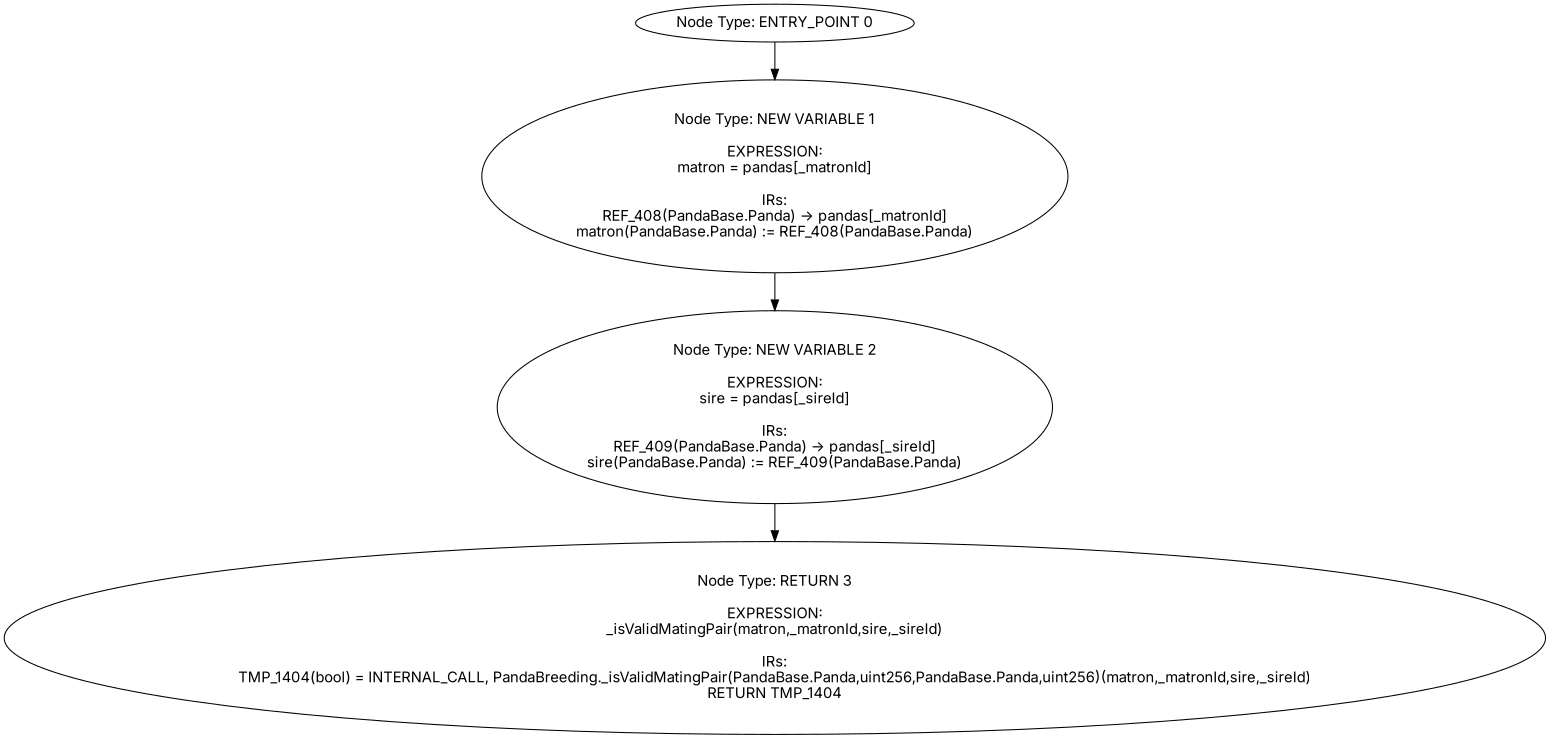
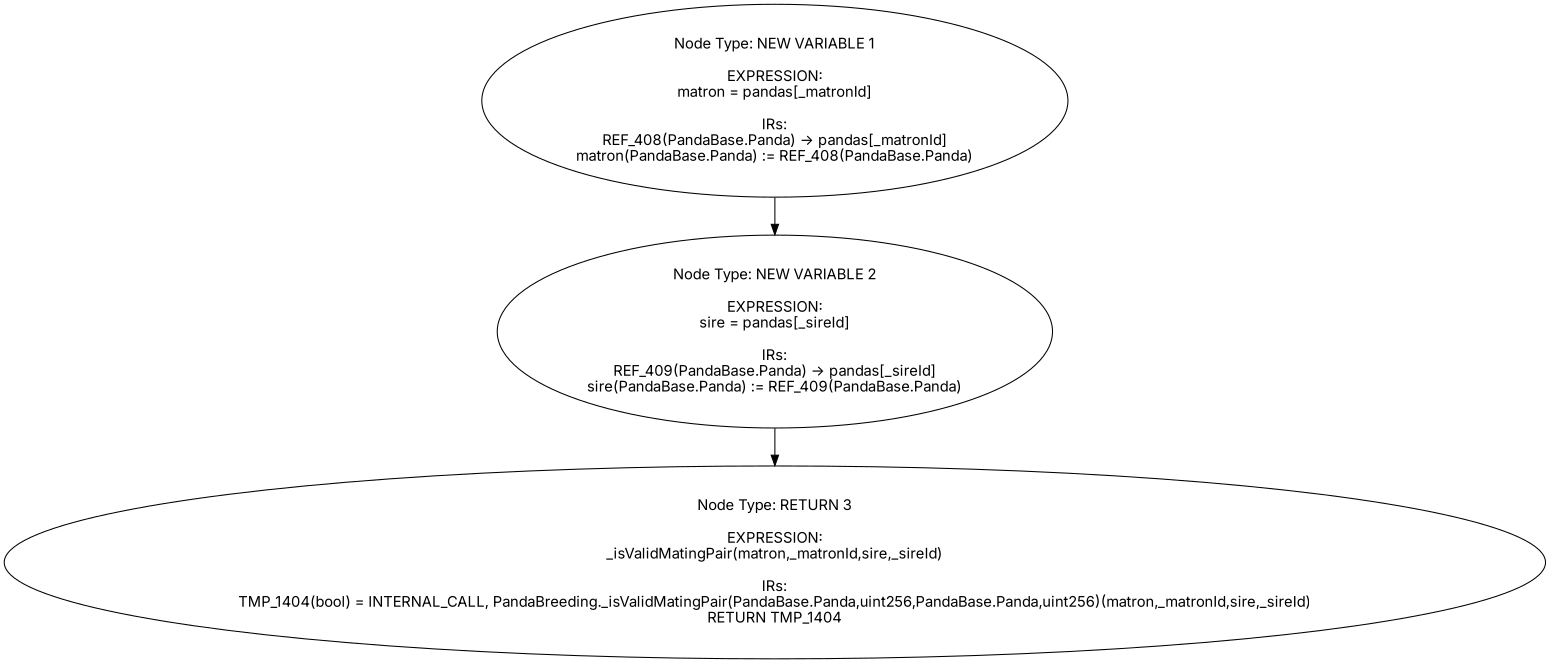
(775, 23) -> none
